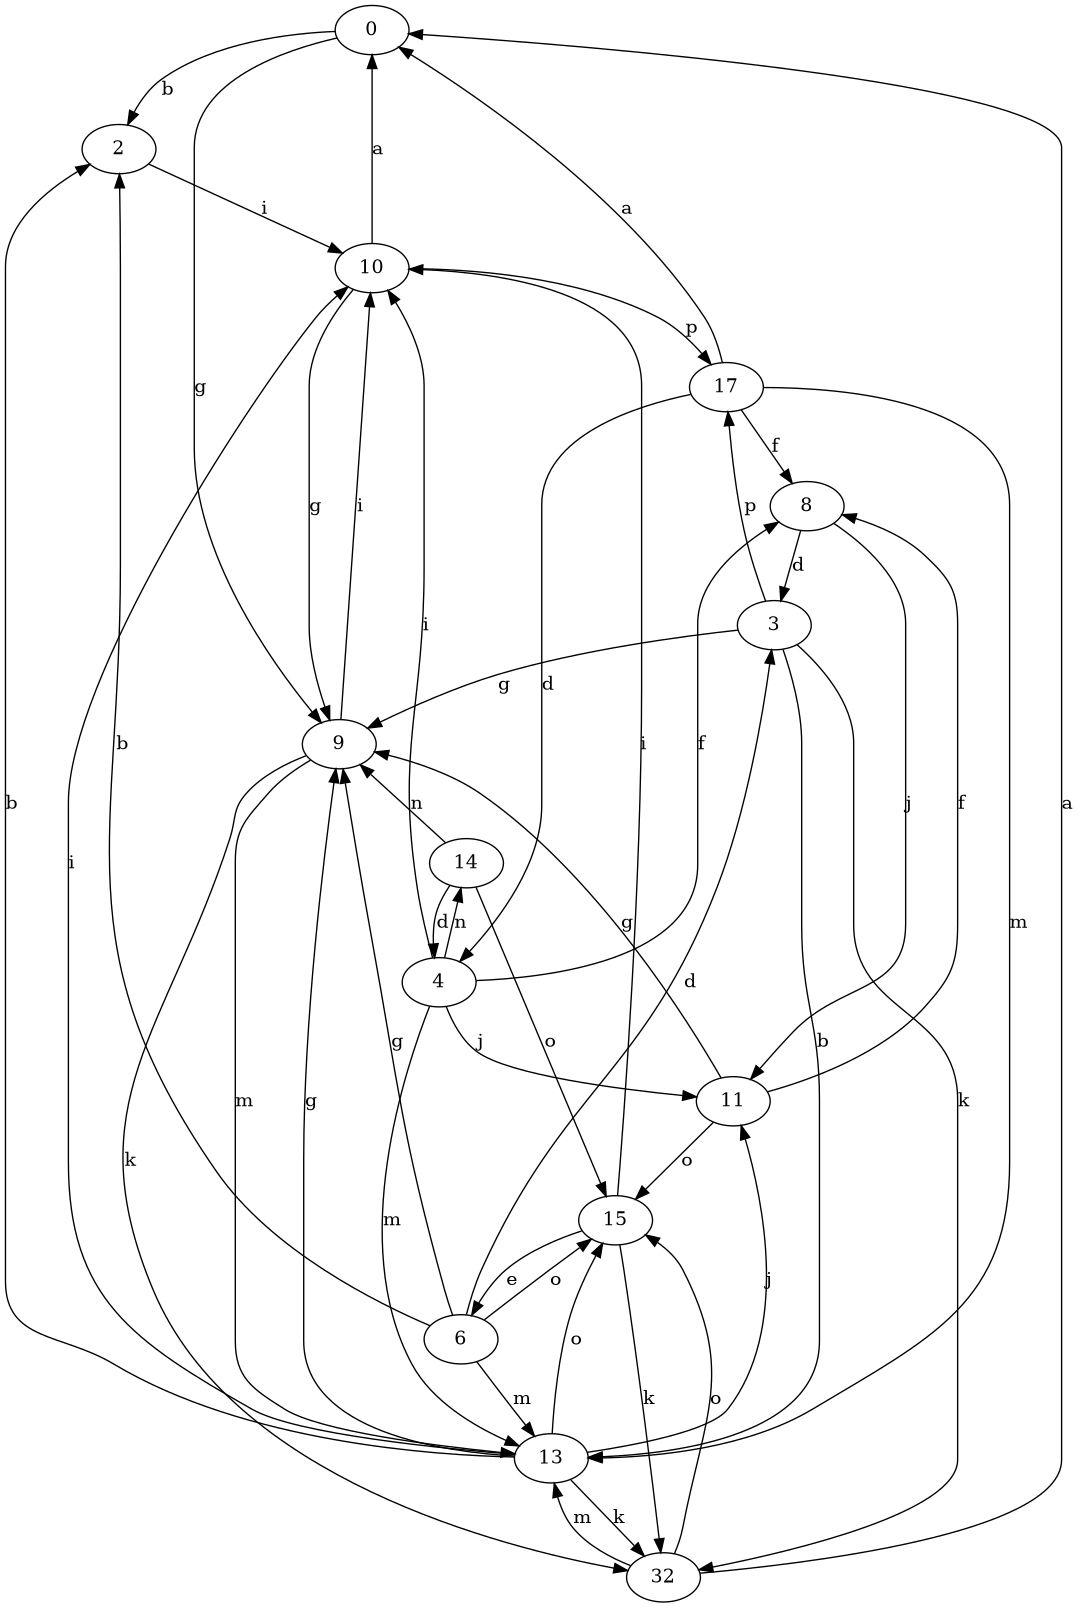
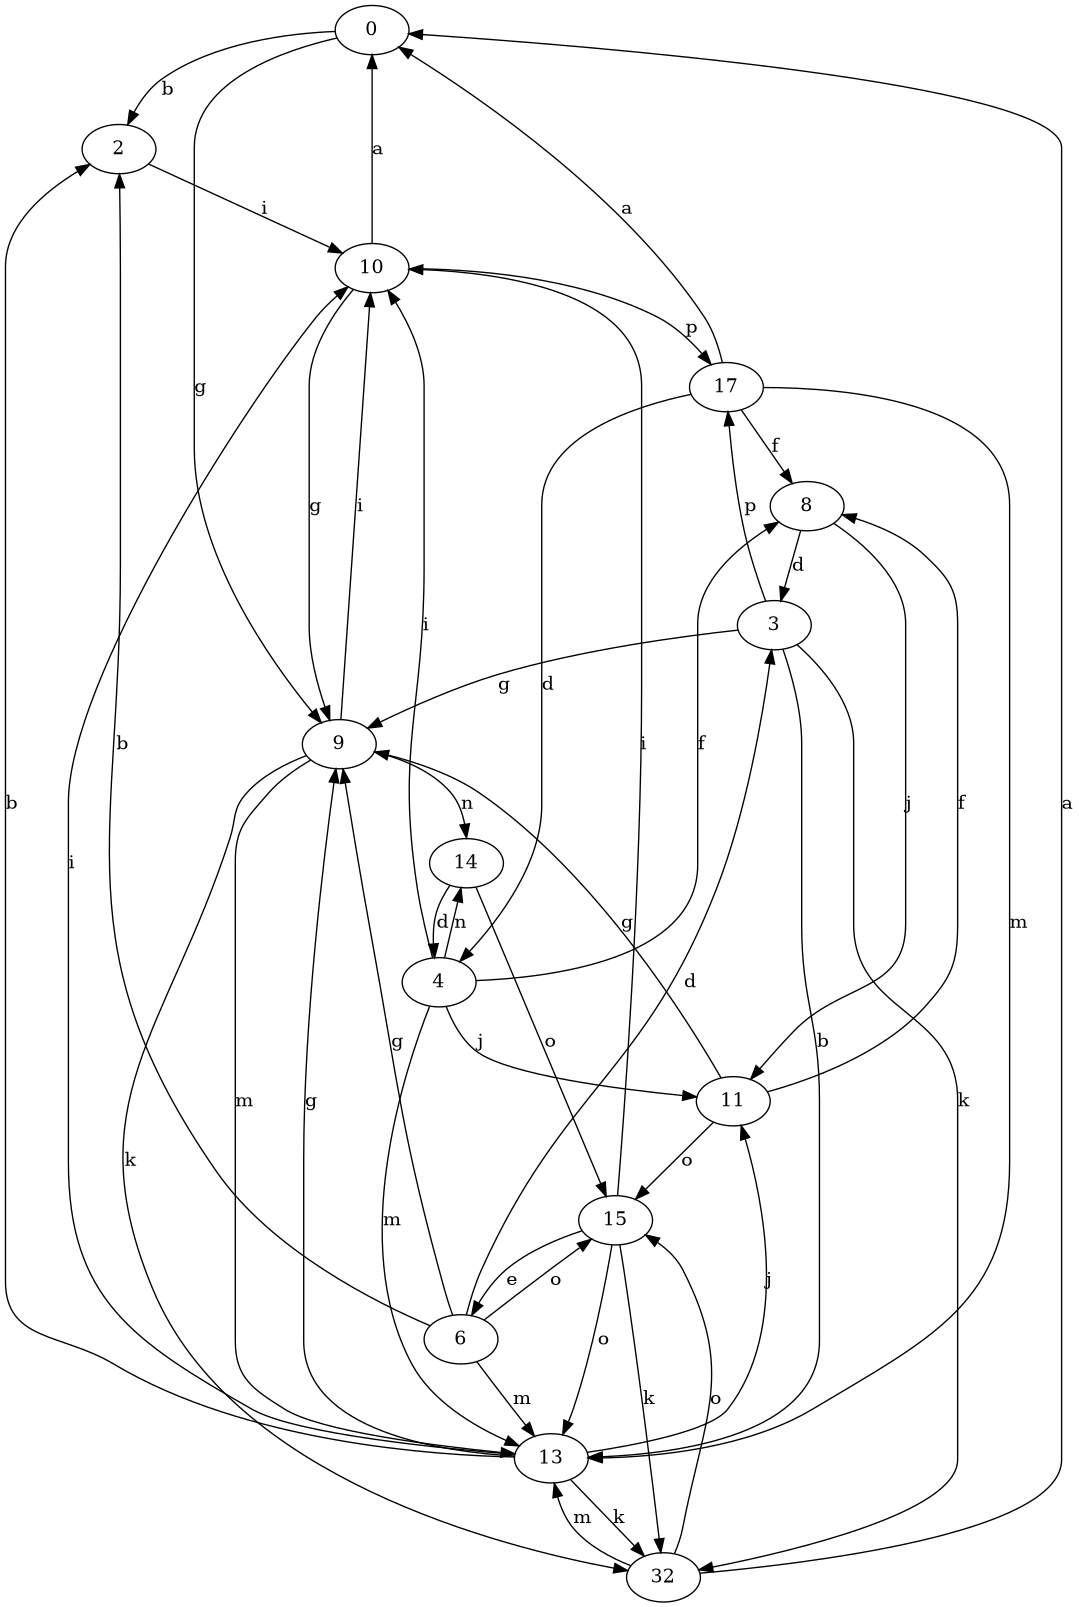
(401, 802) -> (438, 781)
(564, 1342) -> (594, 1334)
